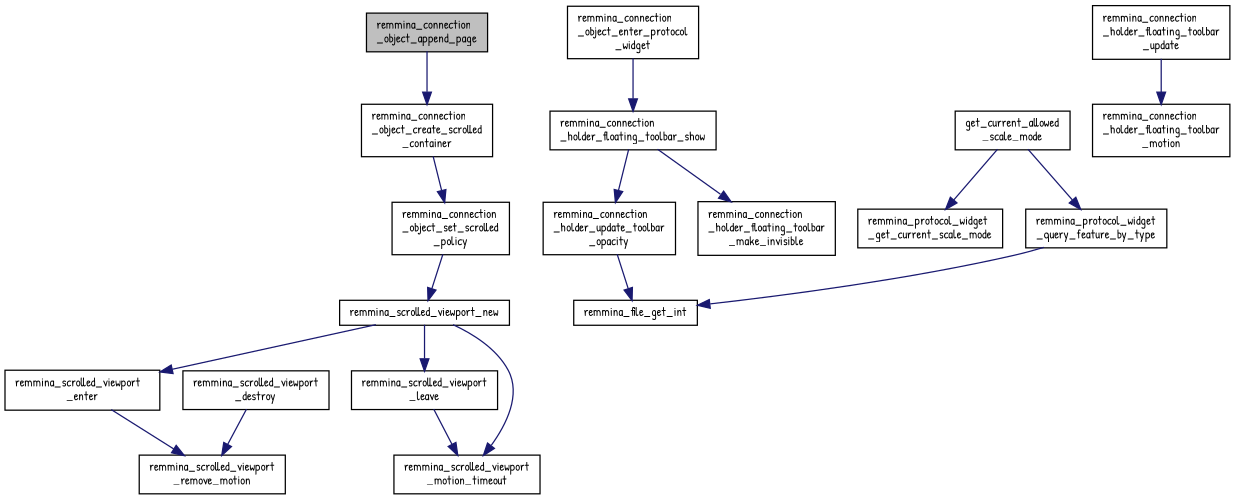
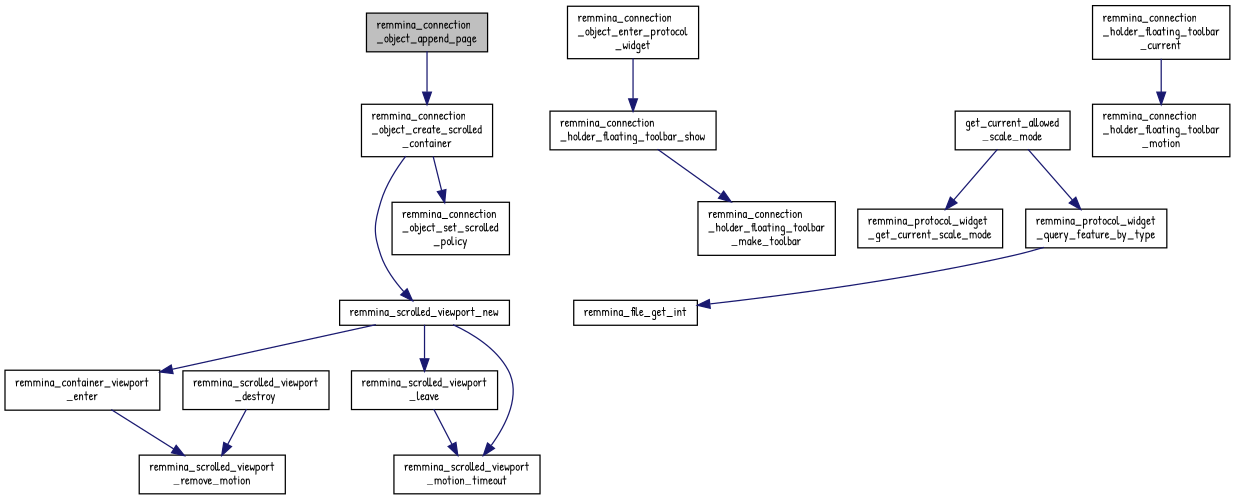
(1161, 32) -> (1161, 32)
(609, 228) -> none
(767, 228) -> (767, 228)
(437, 271) -> (376, 224)
(82, 390) -> (82, 390)
